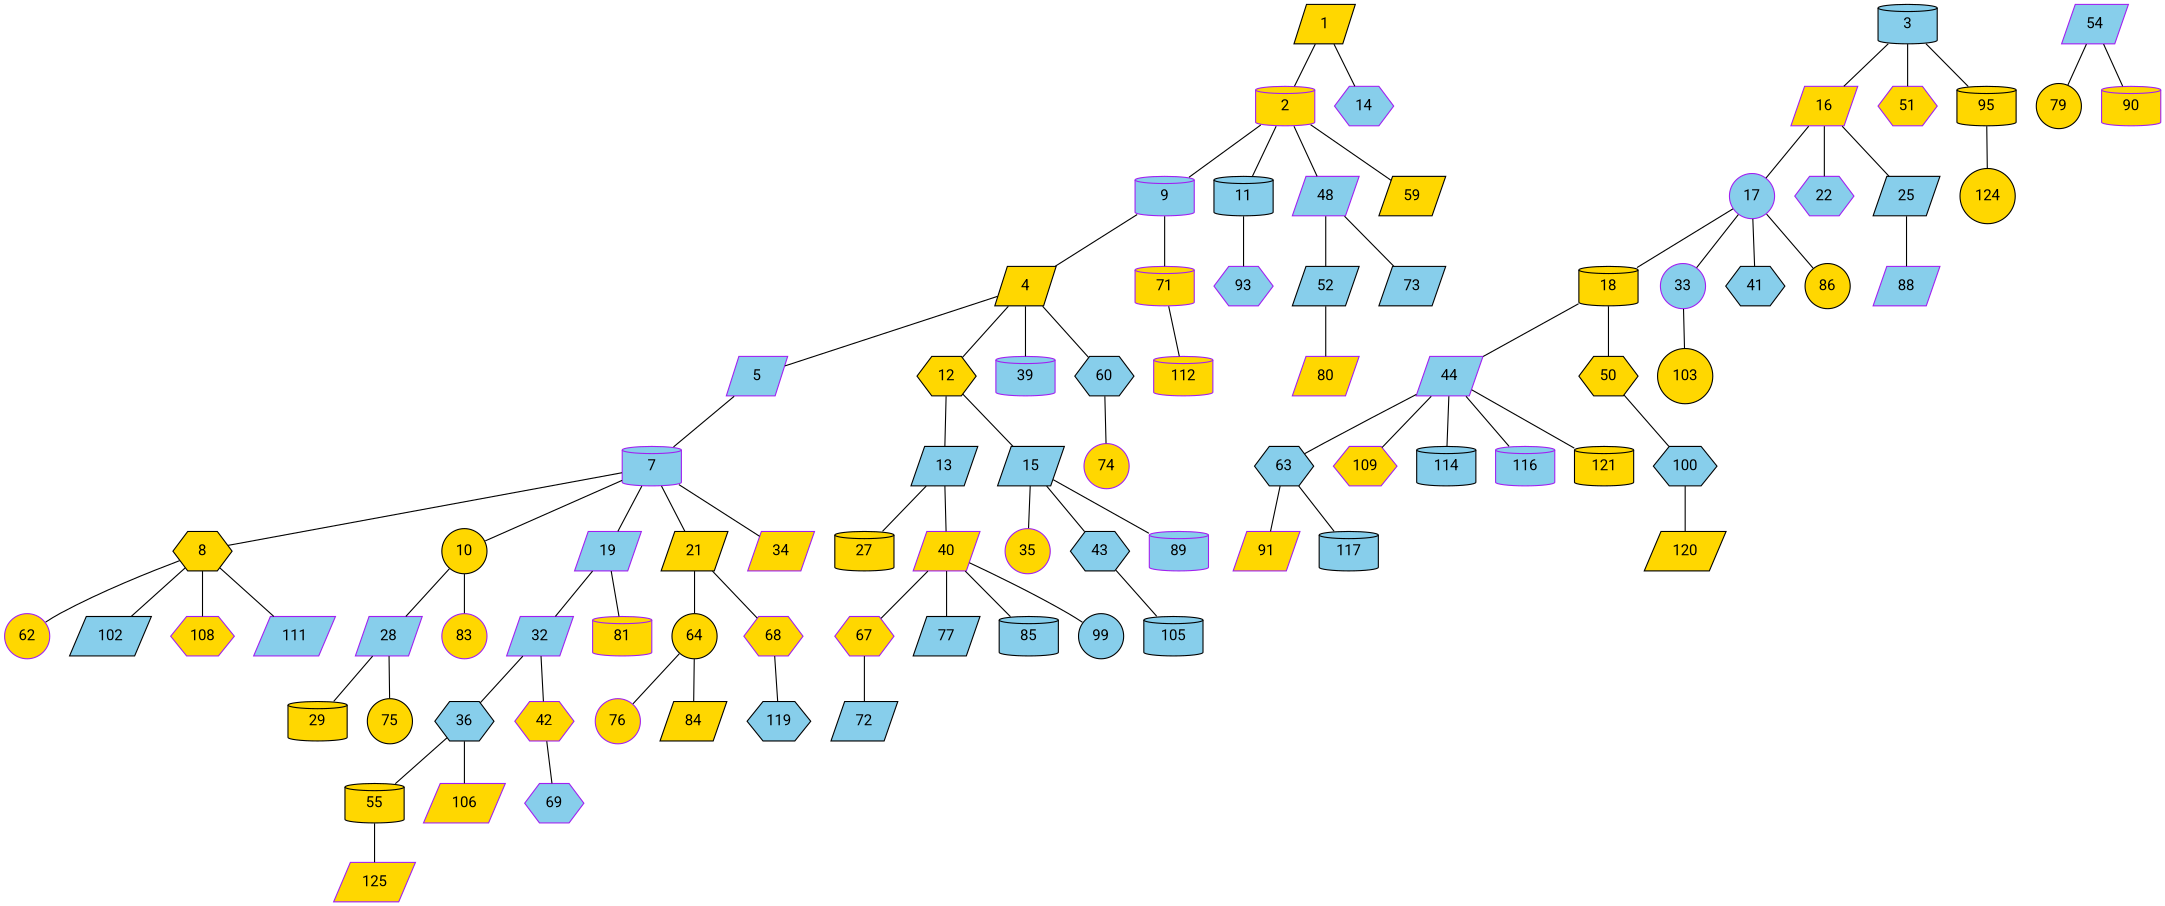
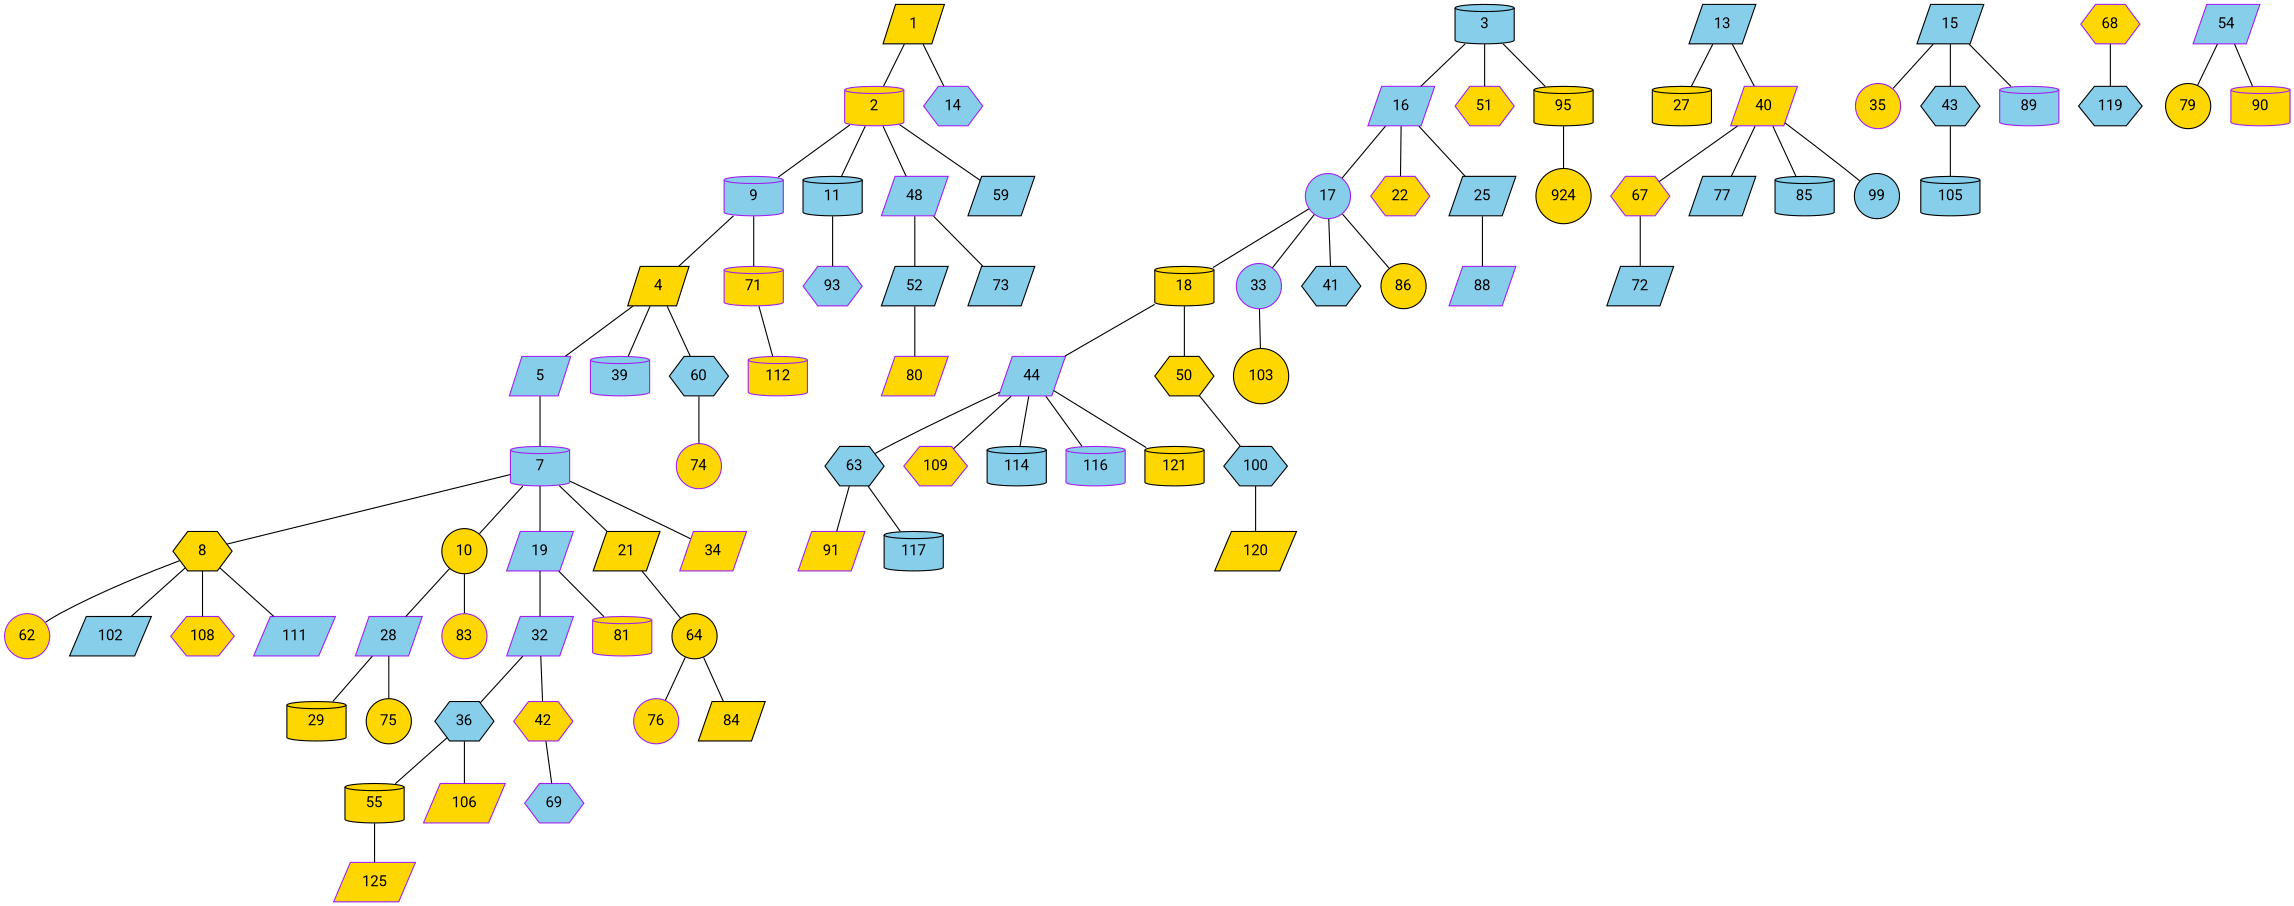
(1824, 106) -> (1401, 106)
(1412, 196) -> (1001, 196)
(1824, 196) -> (1400, 196)
(1988, 196) -> (1564, 196)
(947, 376) -> none
(735, 595) -> none
